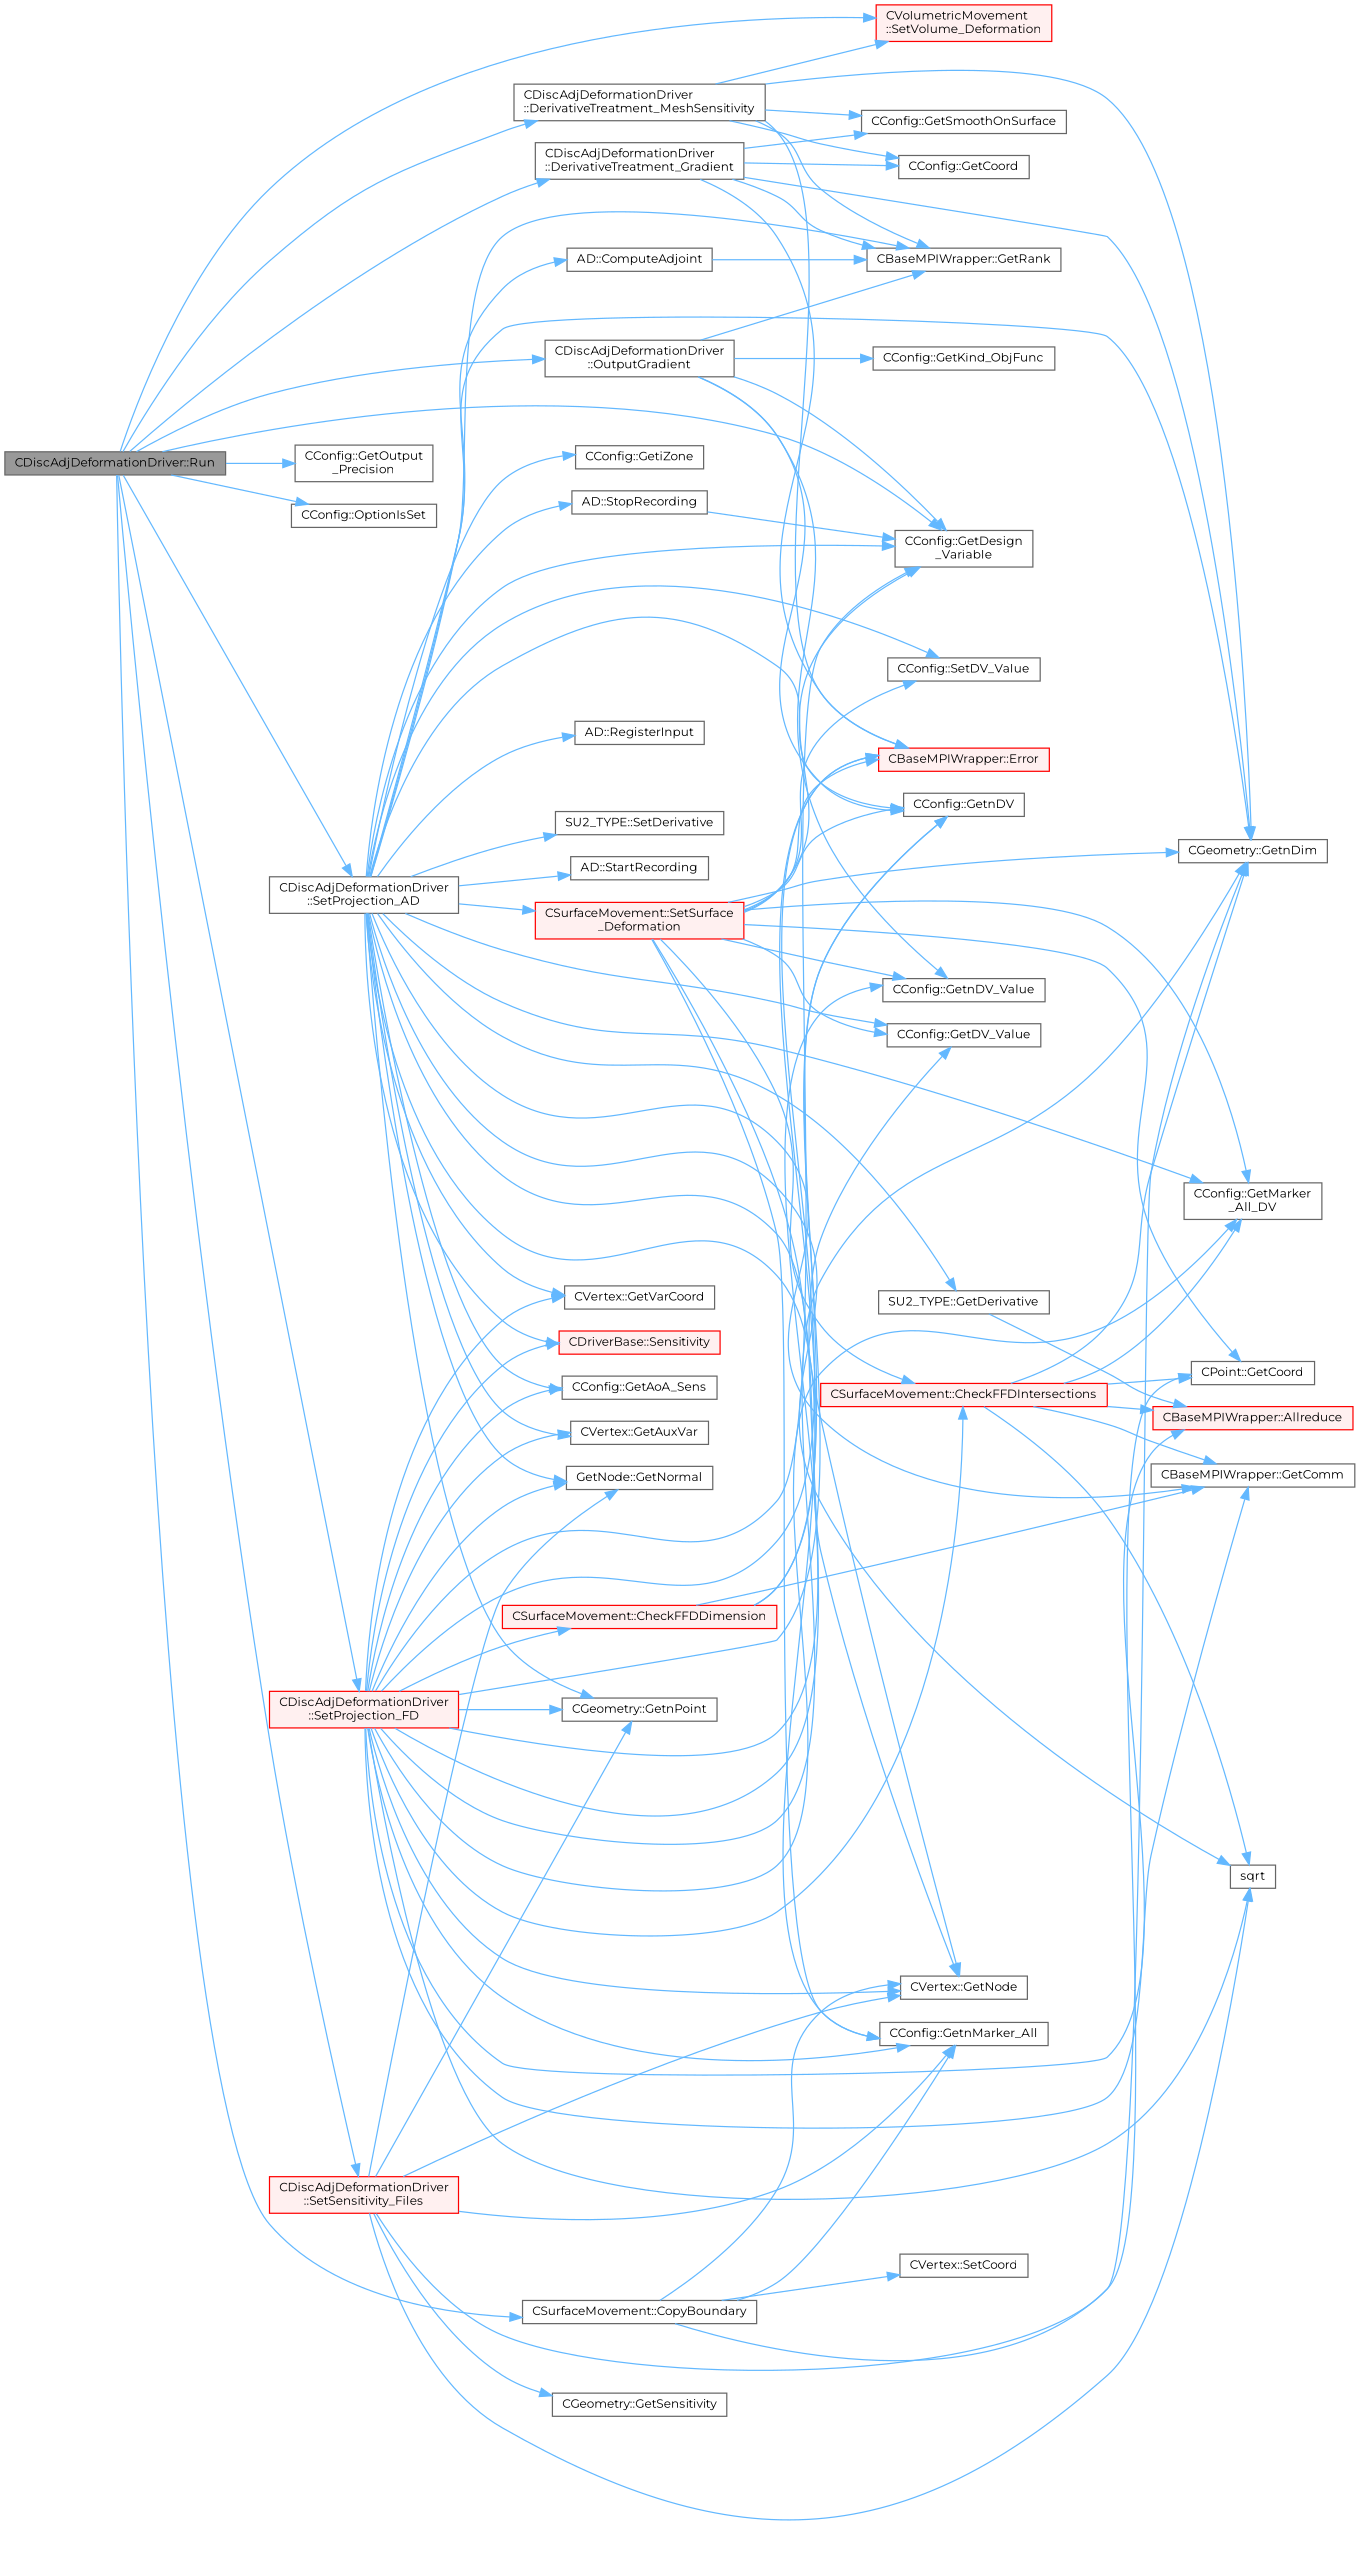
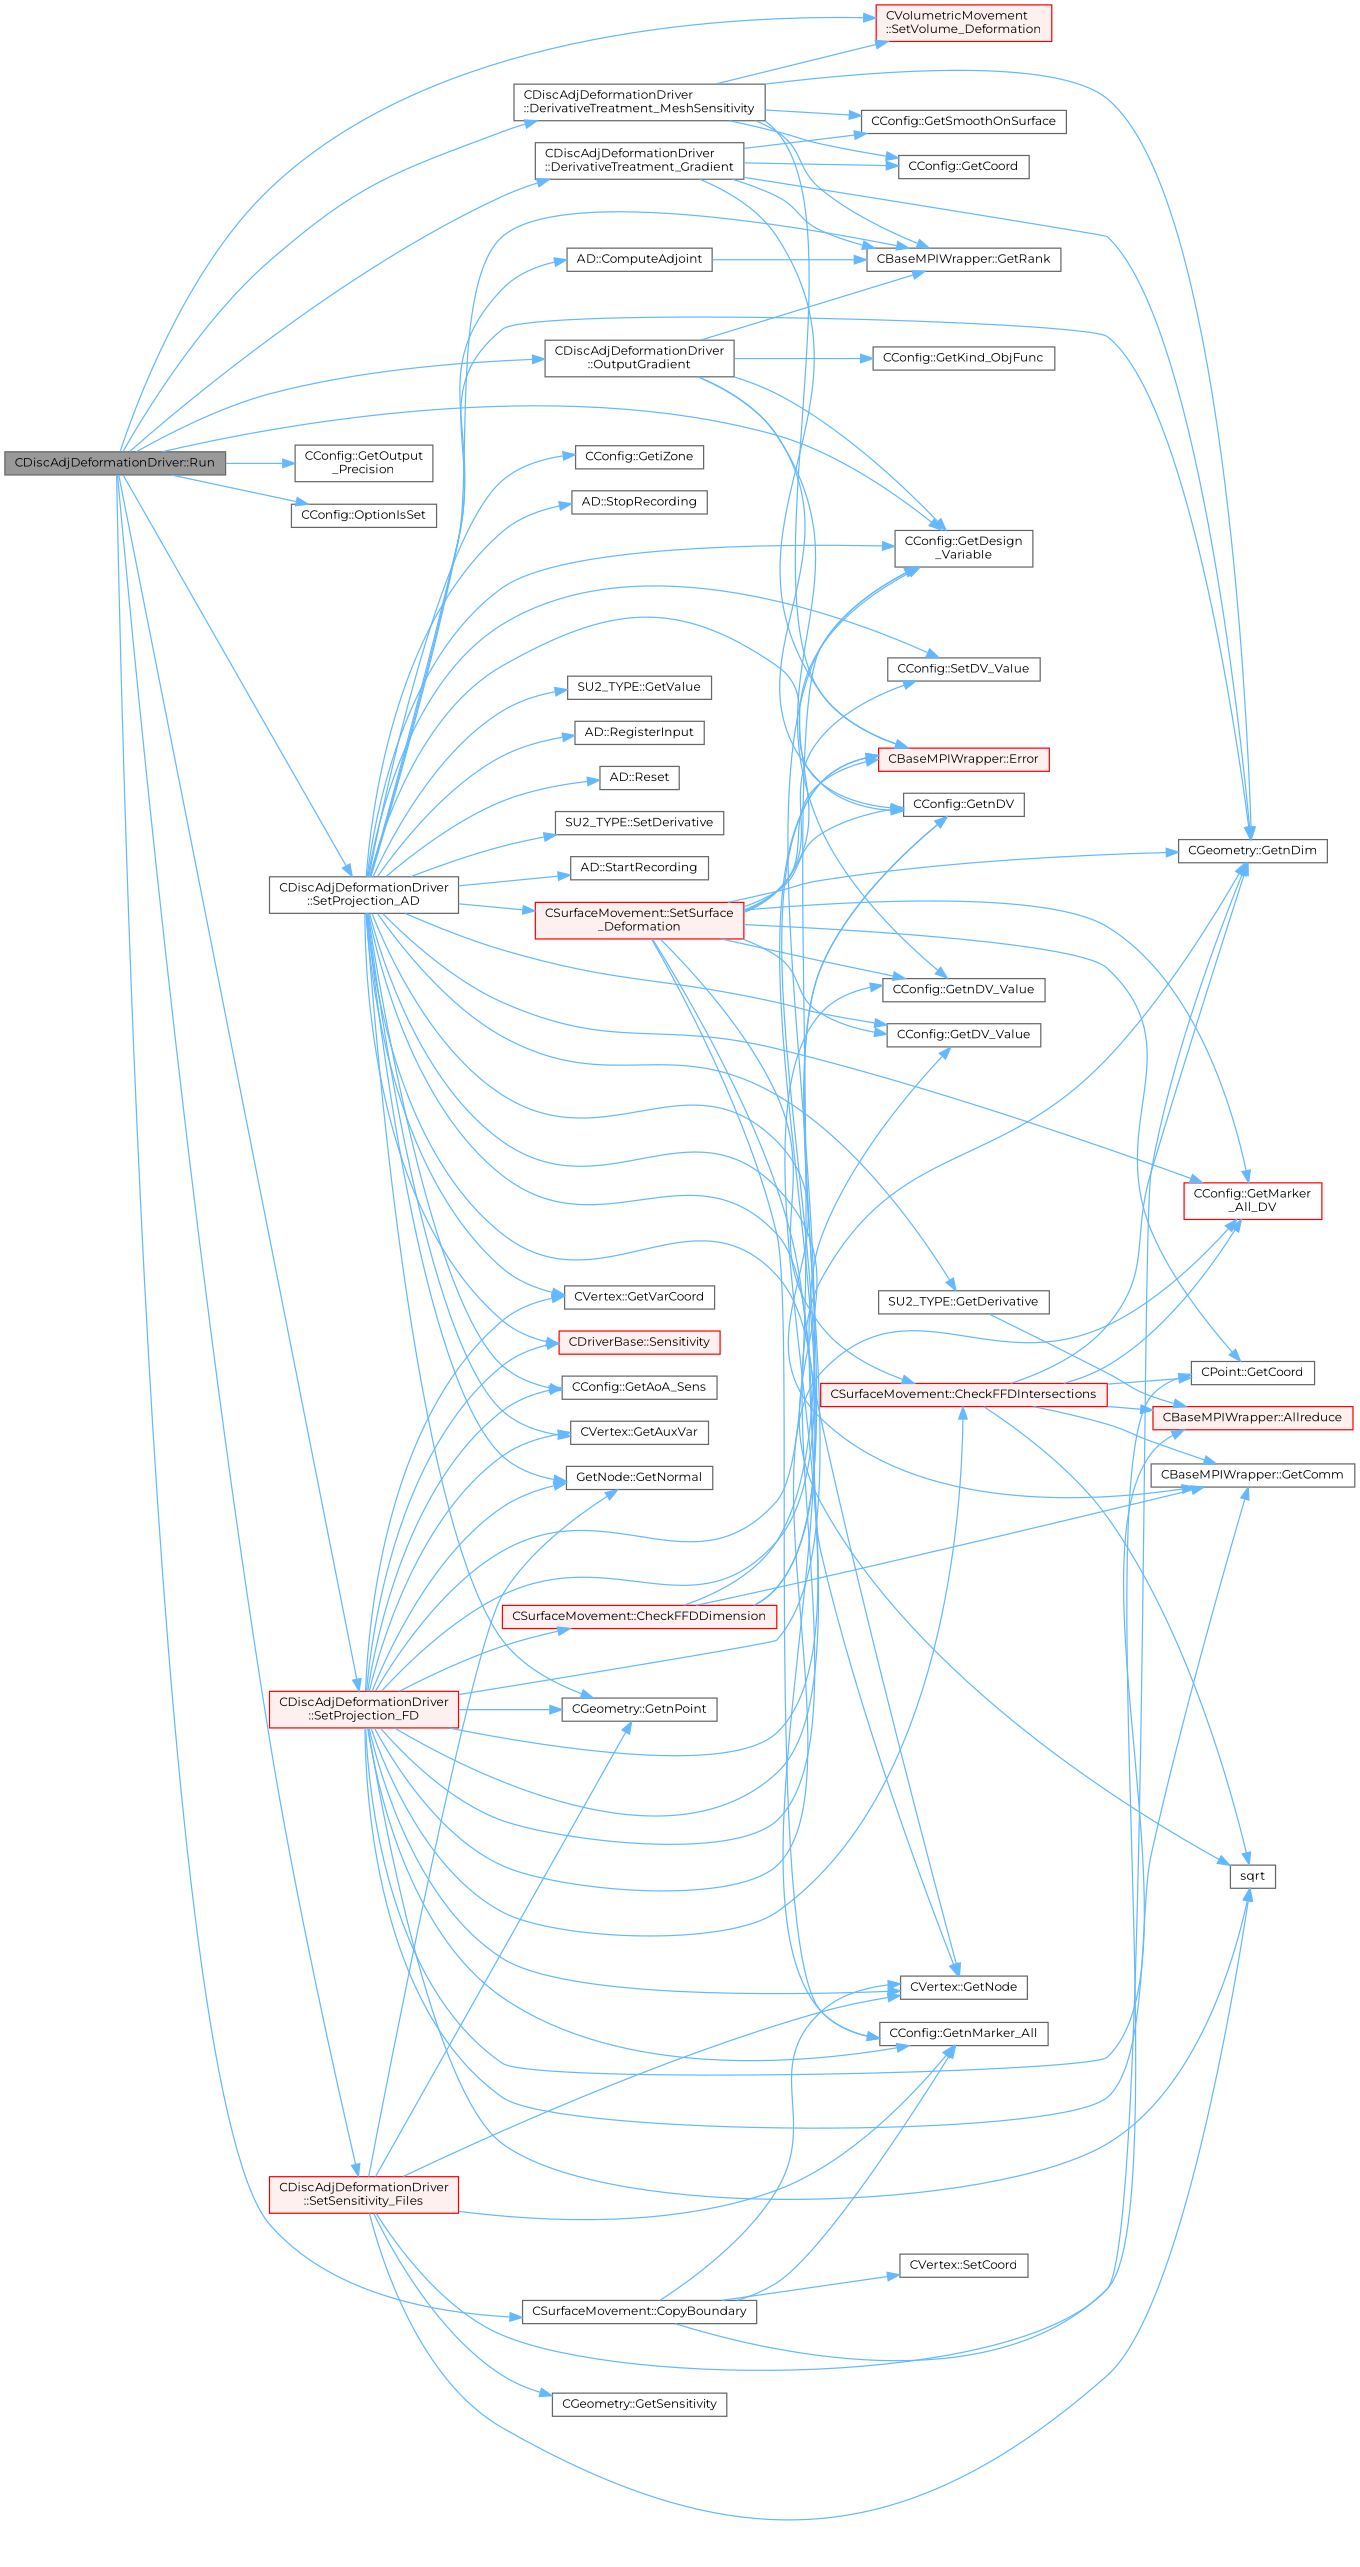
(773, 521) -> (790, 812)
none -> (640, 688)
none -> (640, 778)
(1253, 1201) -> (1253, 1201)
